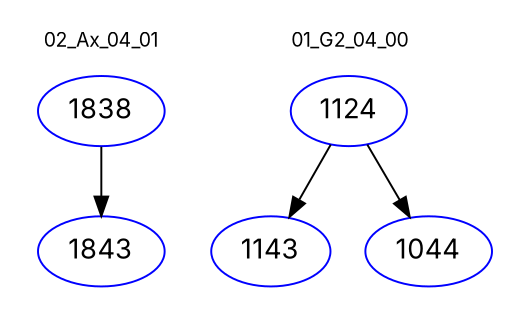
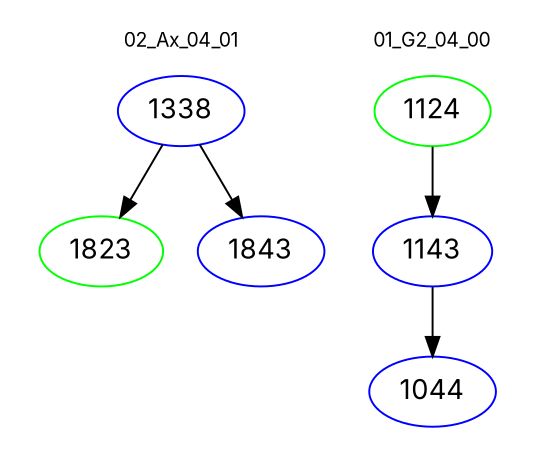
(101, 111) -> (181, 111)
(349, 111) -> (433, 111)
(384, 172) -> (433, 312)
none -> (101, 251)
